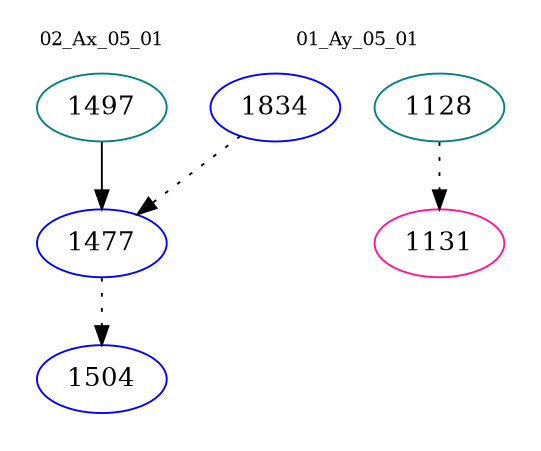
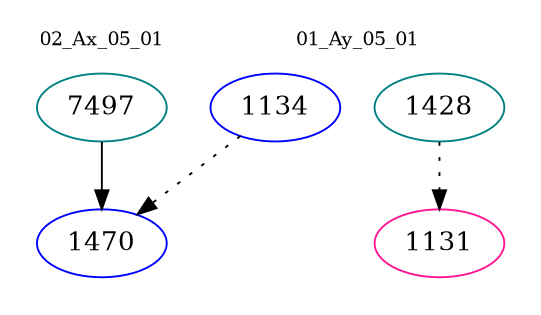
(102, 108) -> (102, 108)
(275, 108) -> (275, 108)
(439, 108) -> (439, 108)
(102, 243) -> (102, 243)
(102, 379) -> none
